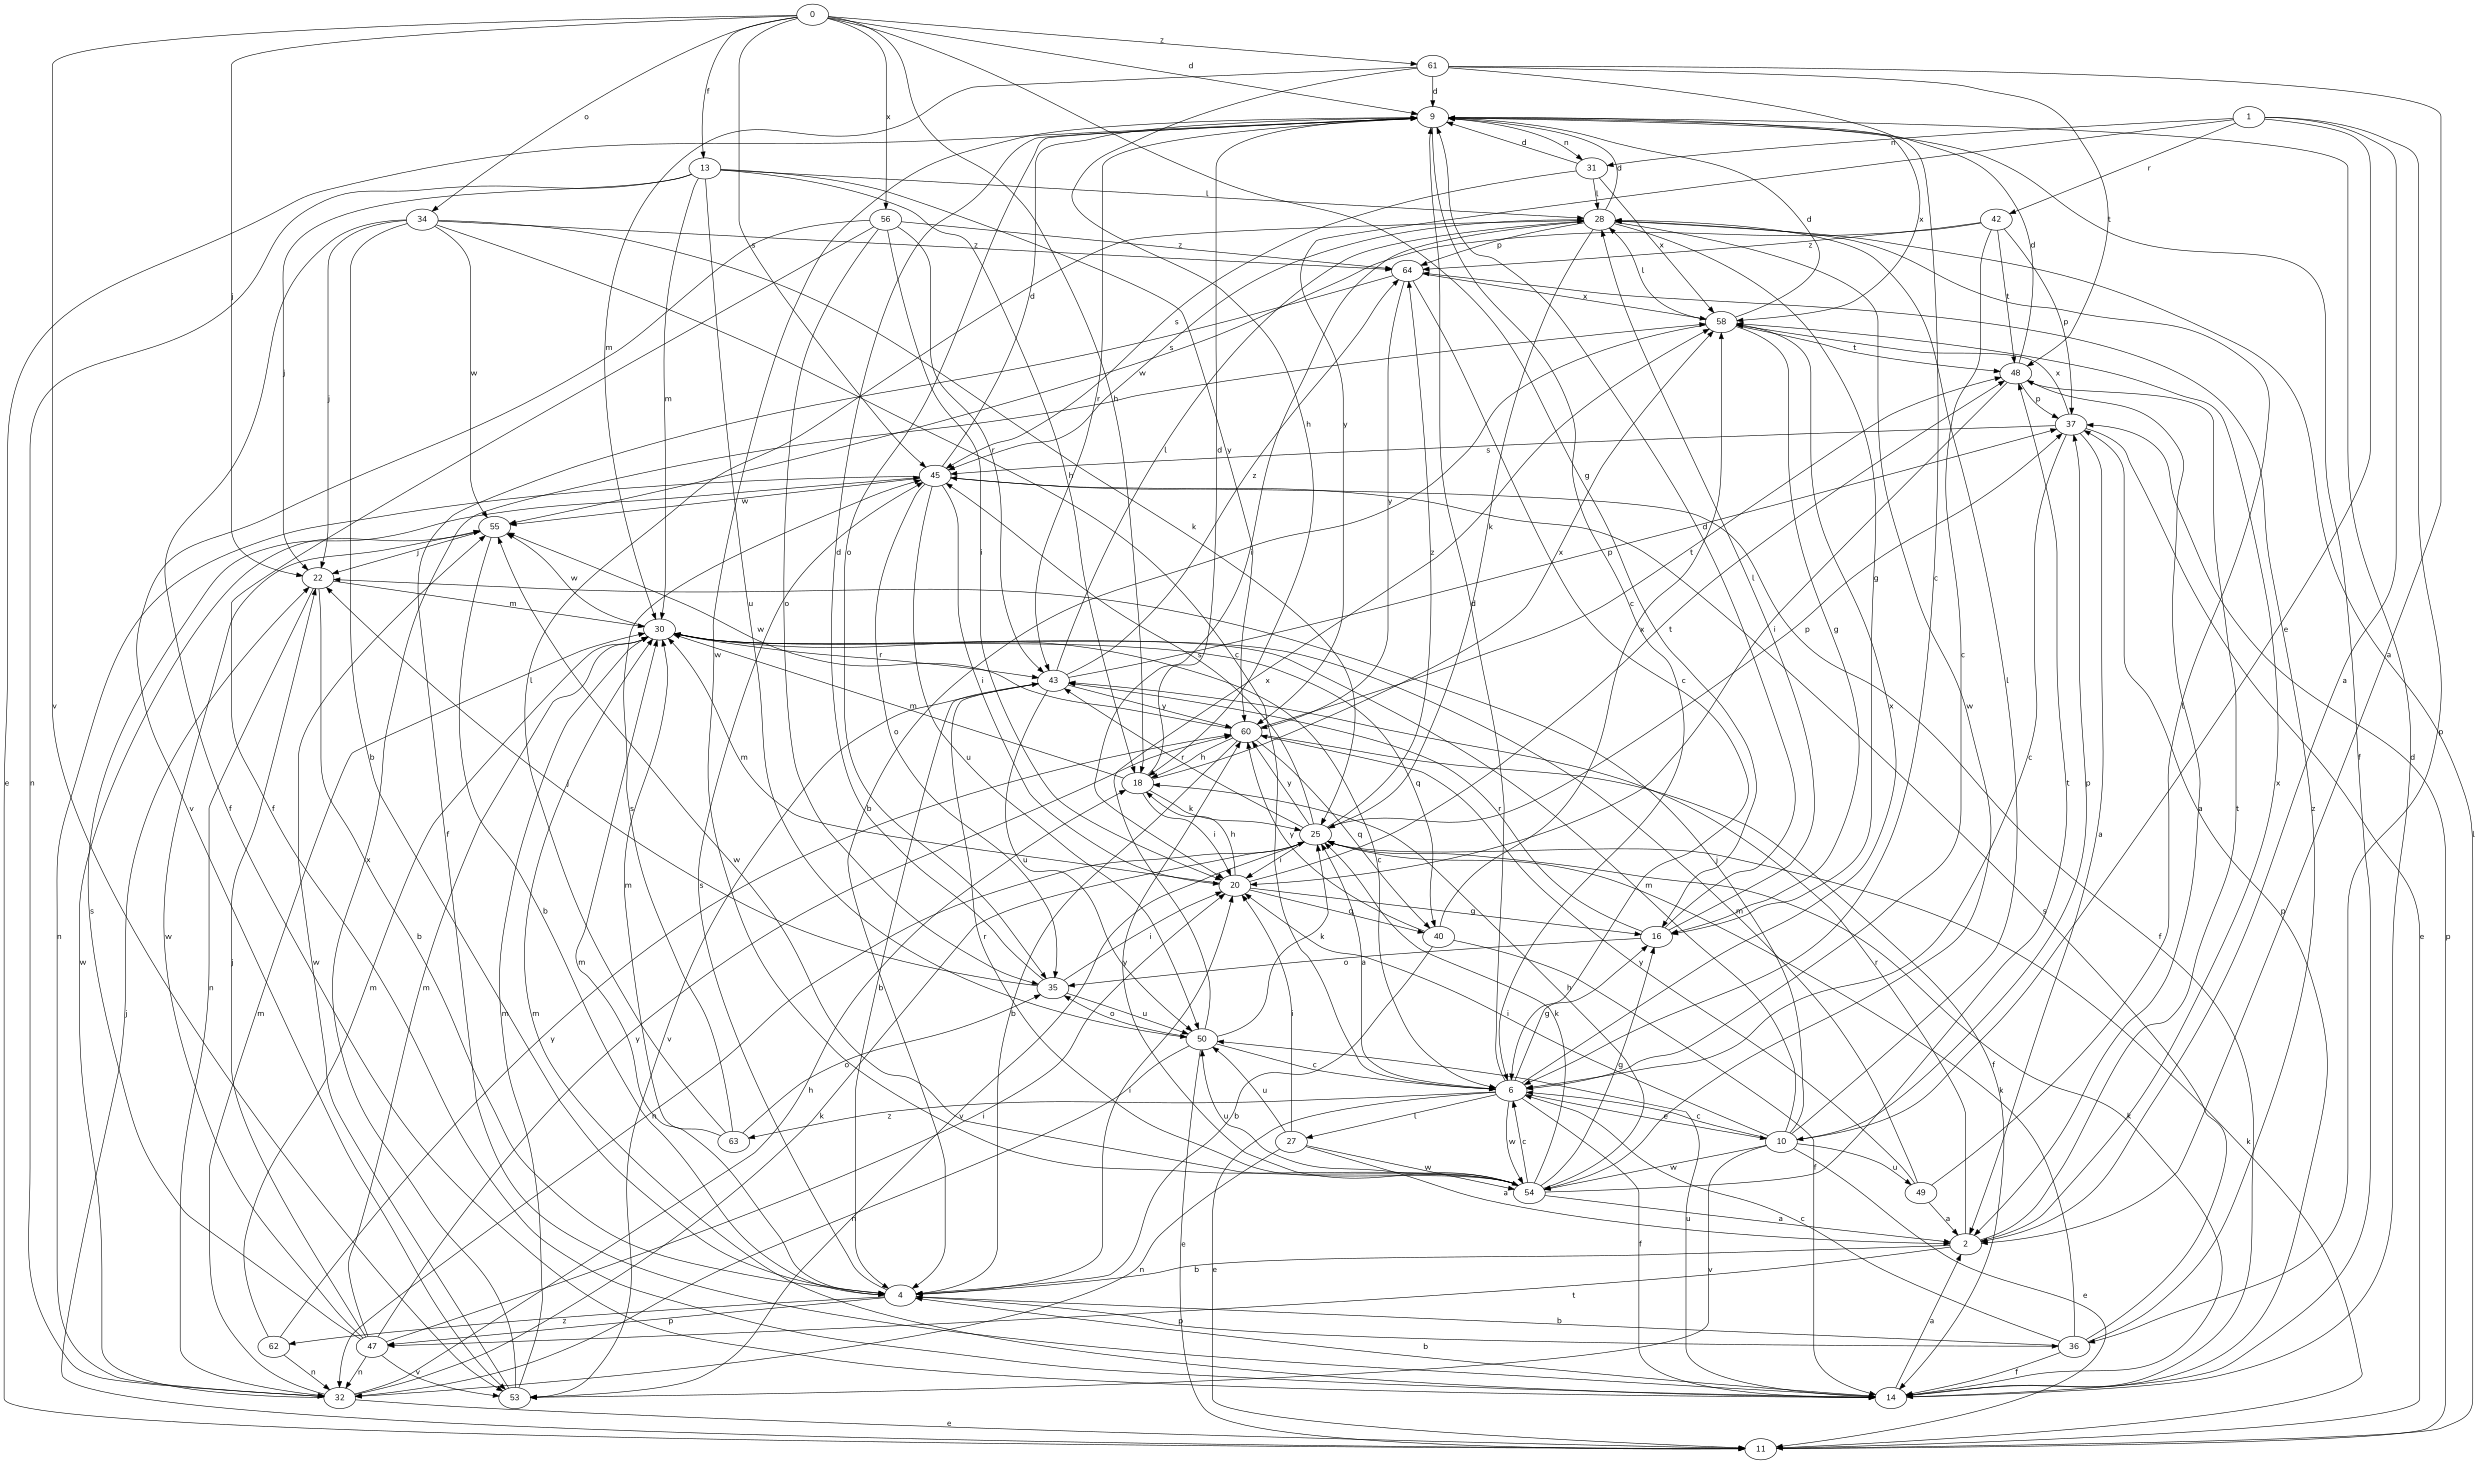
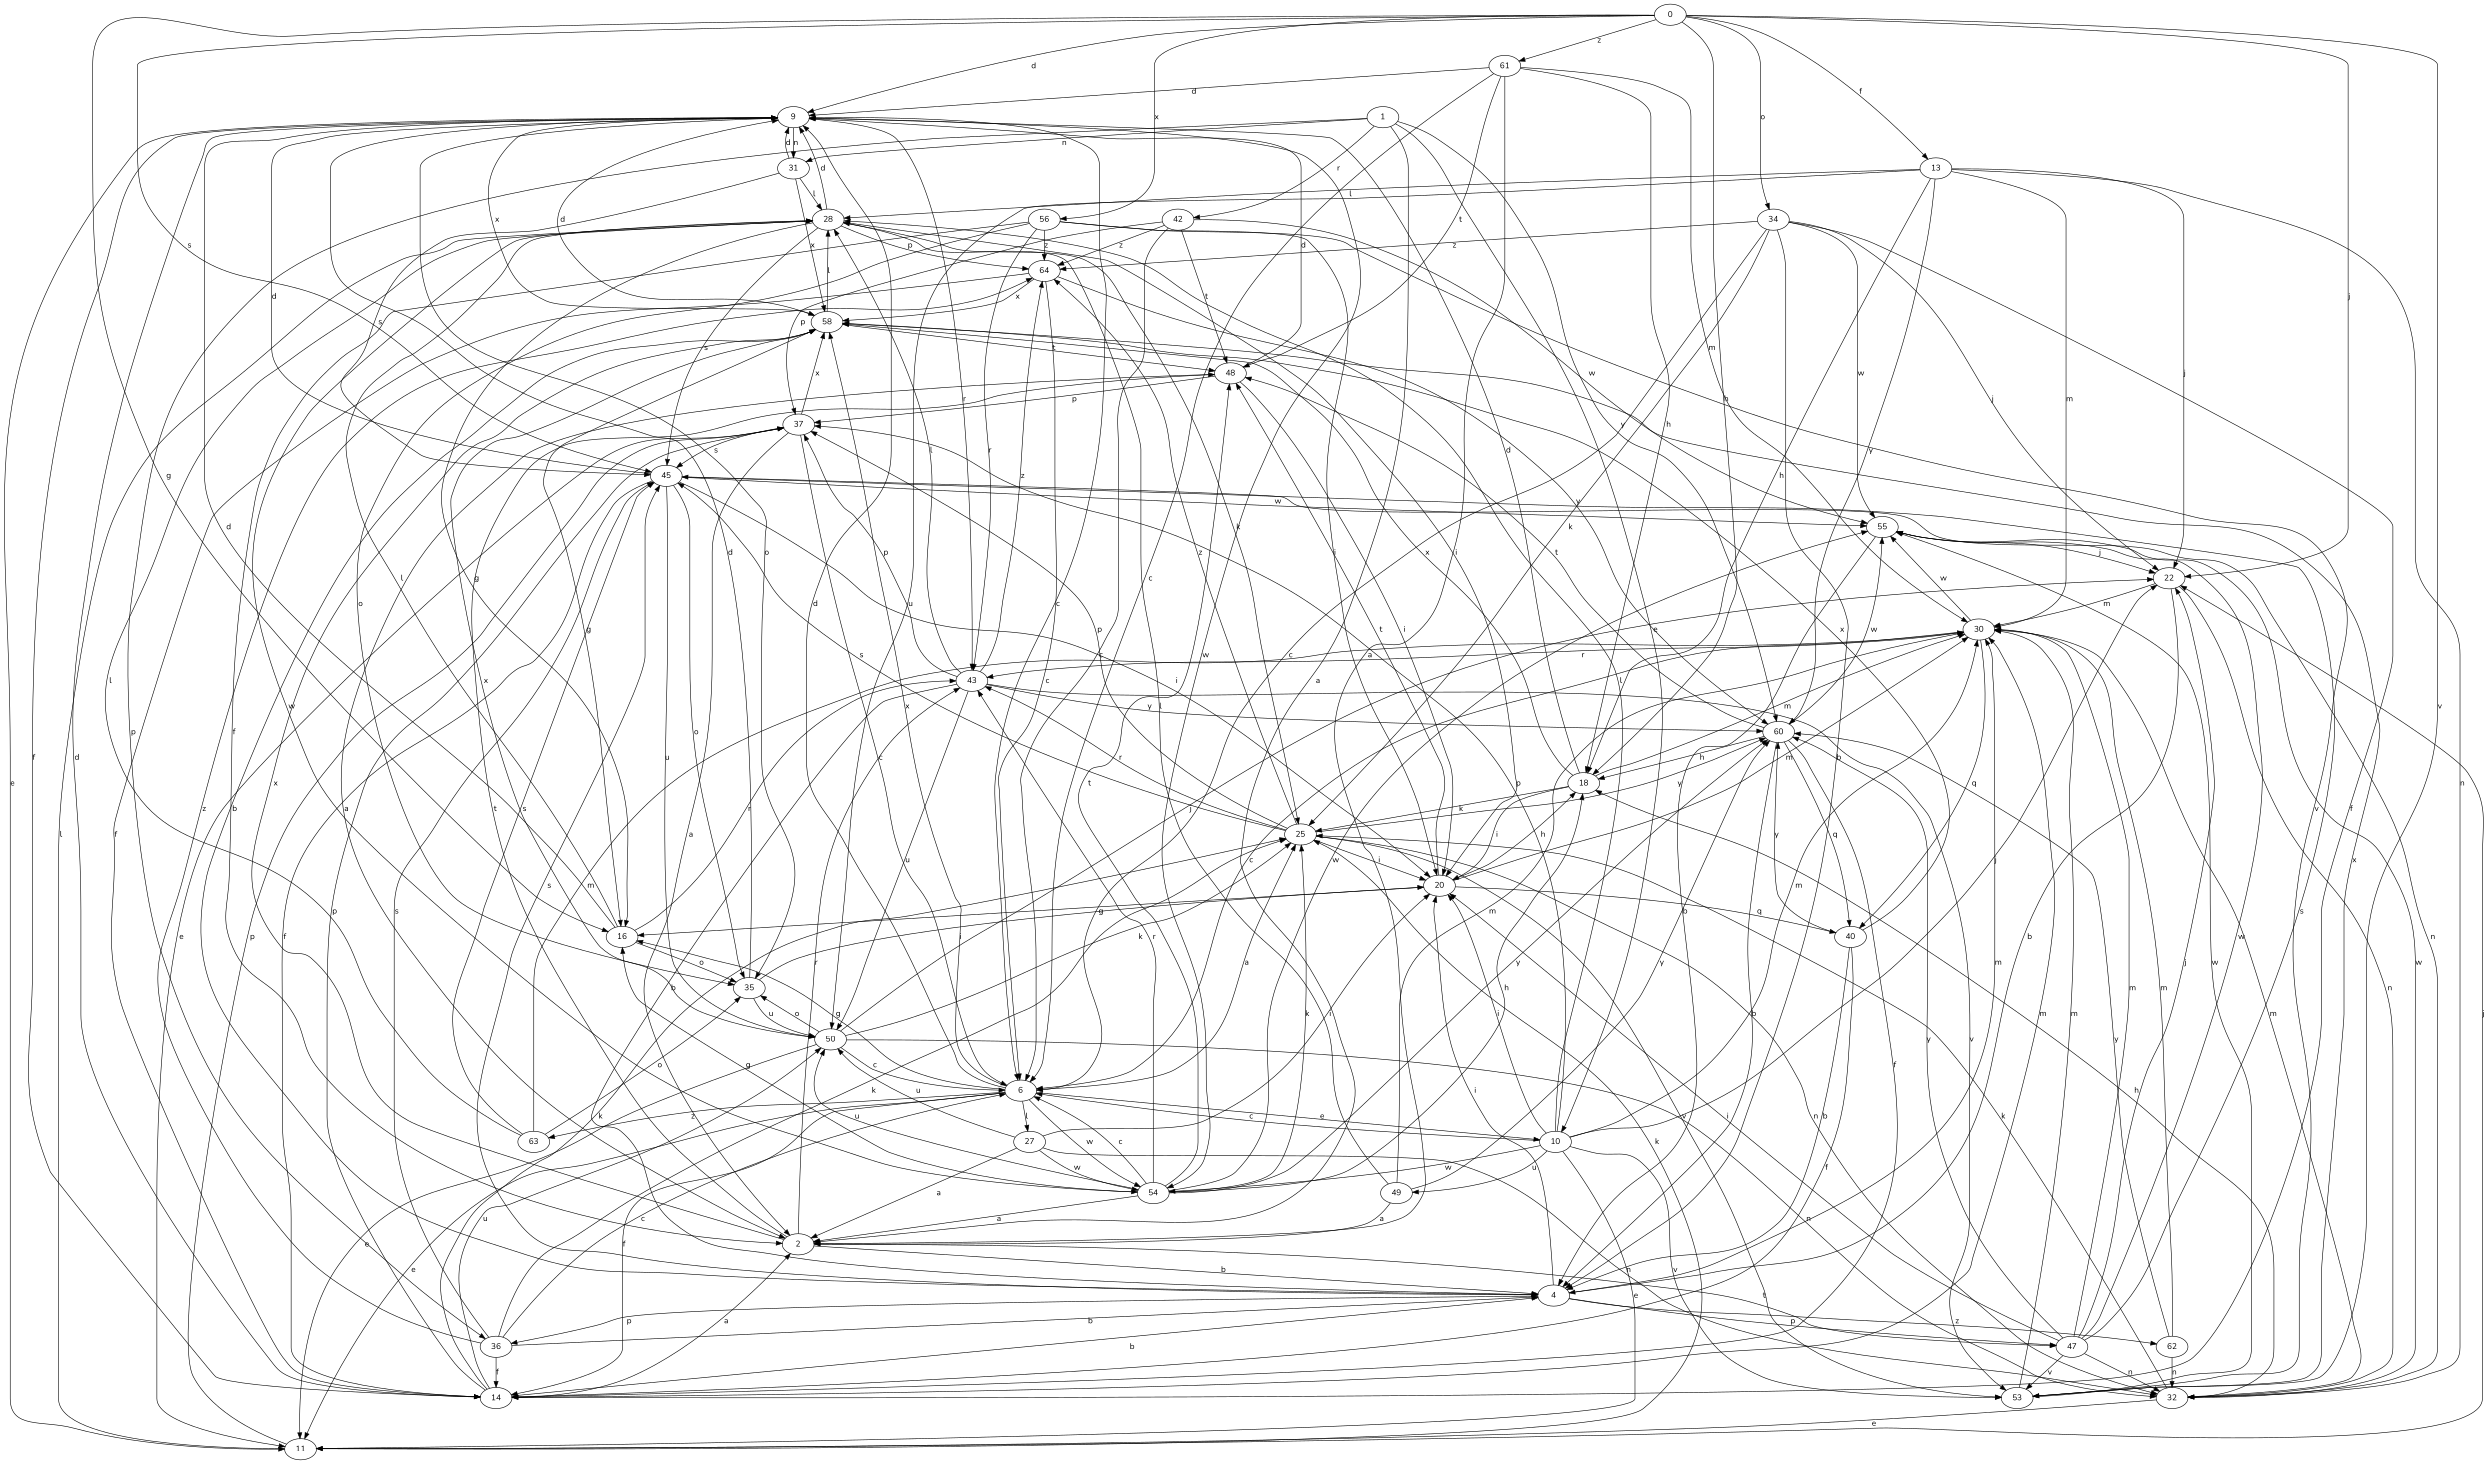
(652, 851) -> (1482, 663)
(502, 1194) -> (239, 610)
